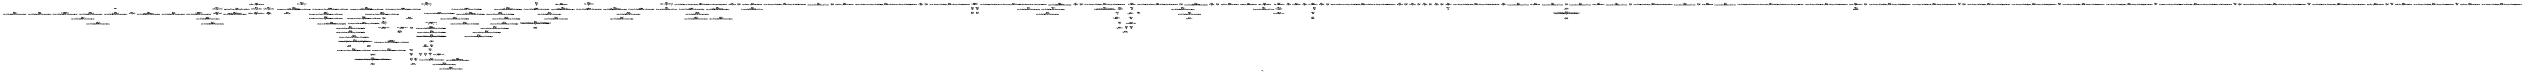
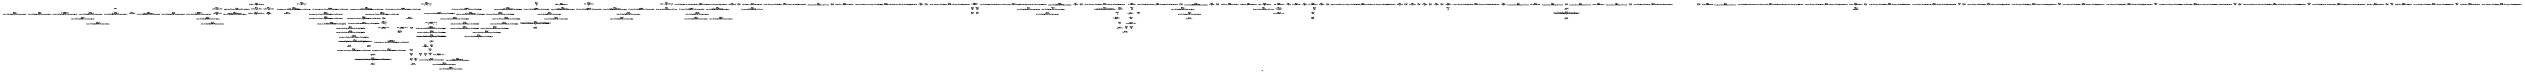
(1685, 4) -> none
none -> (465, 28)
